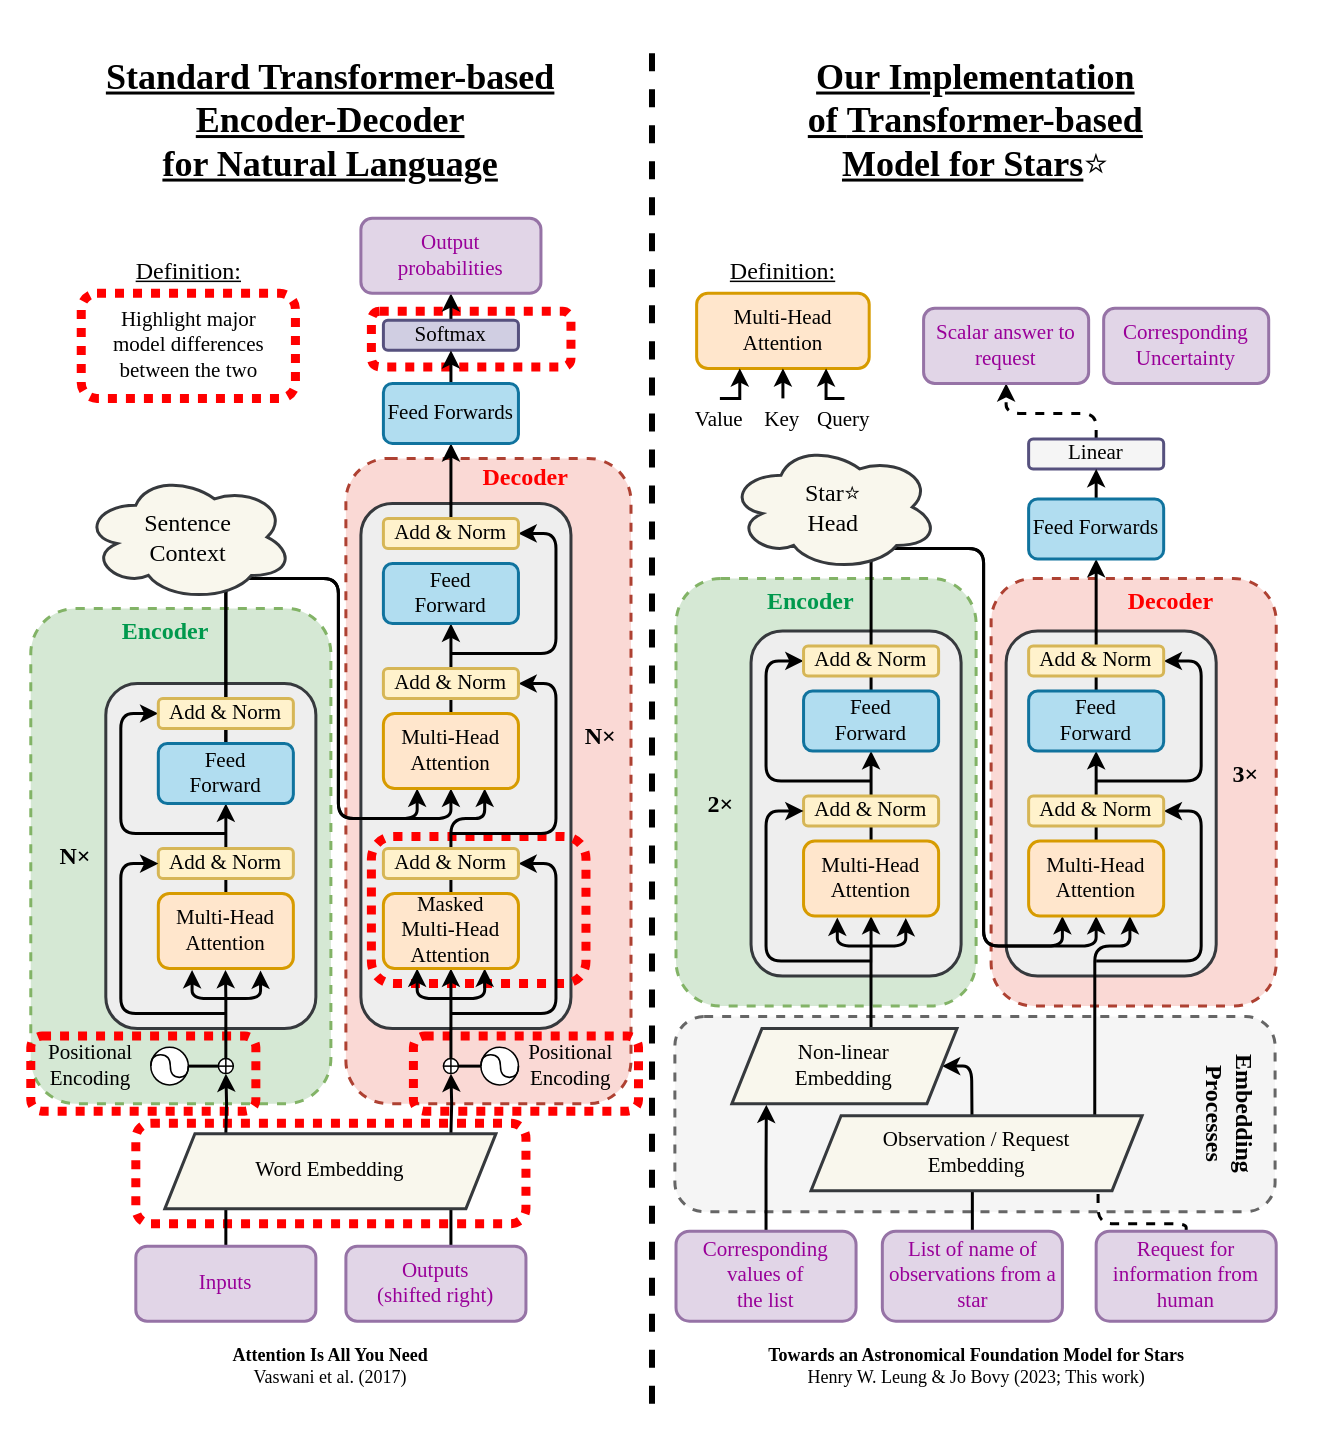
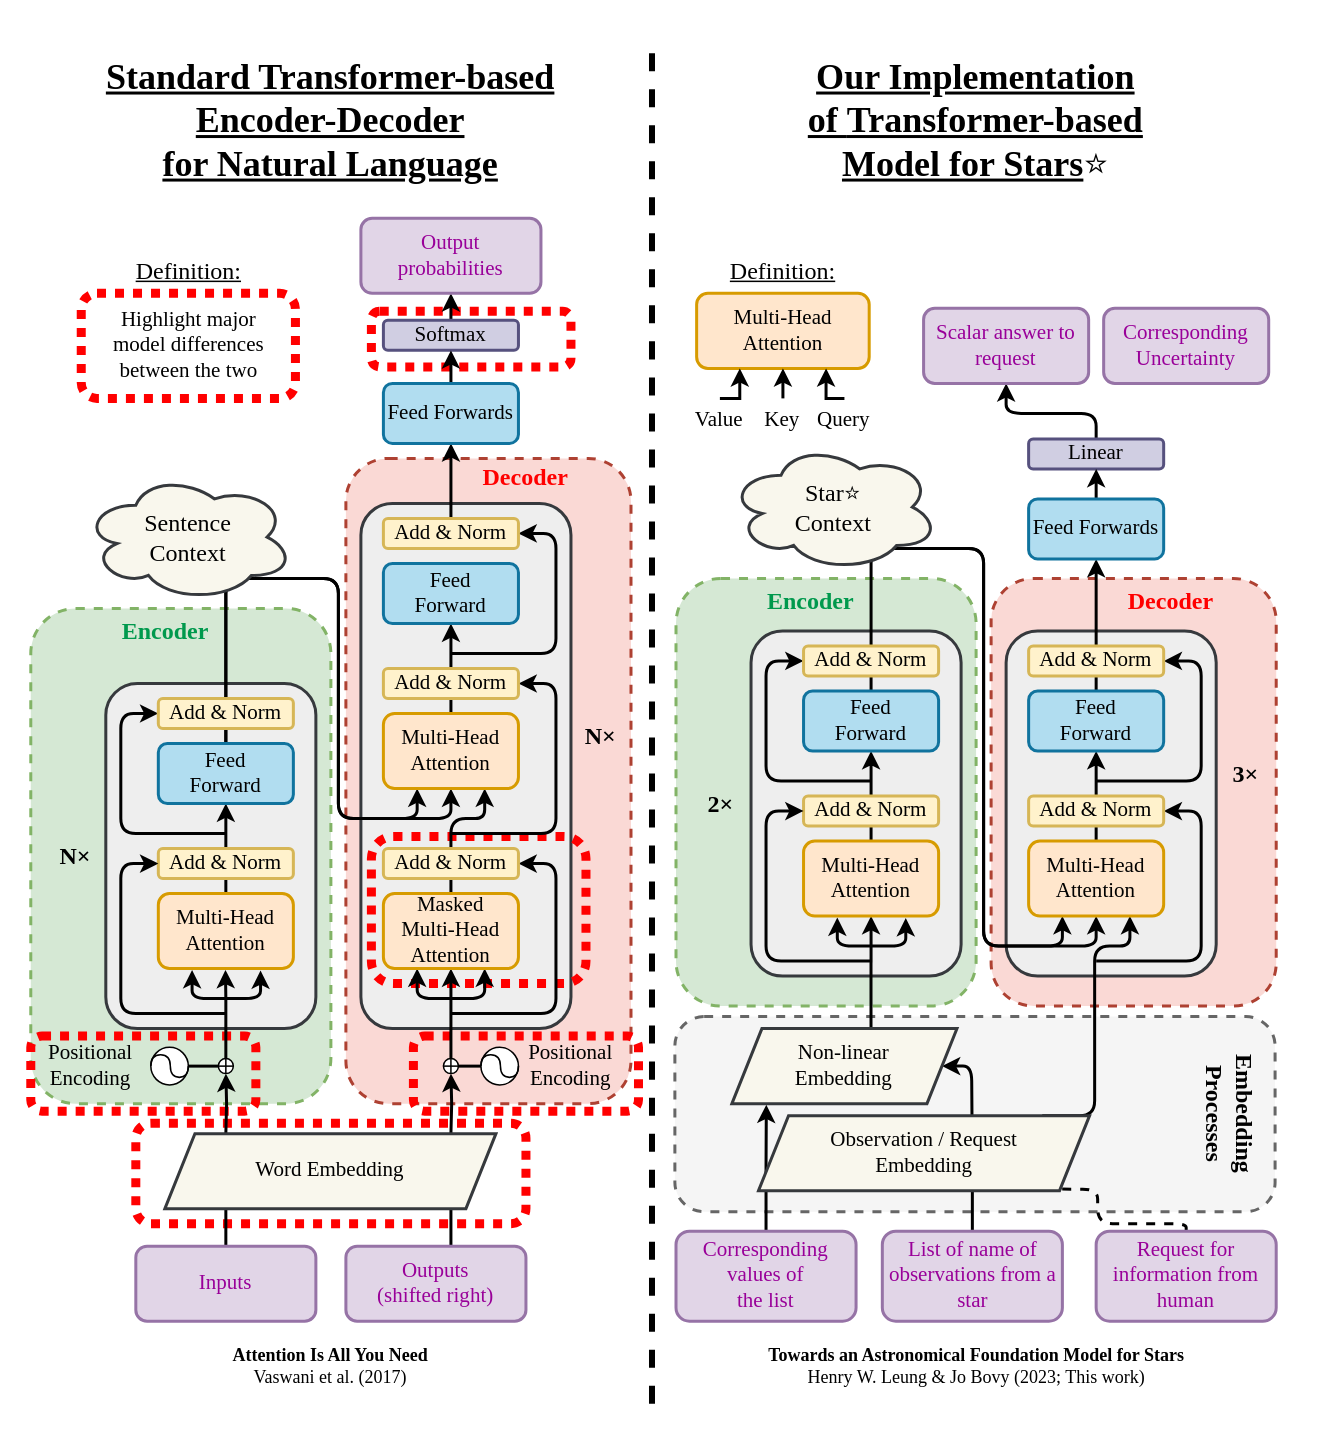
(1052, 413) -> (1052, 413)
(1096, 454) -> (1096, 454)
(833, 508) -> (833, 508)
(976, 1153) -> (924, 1153)
